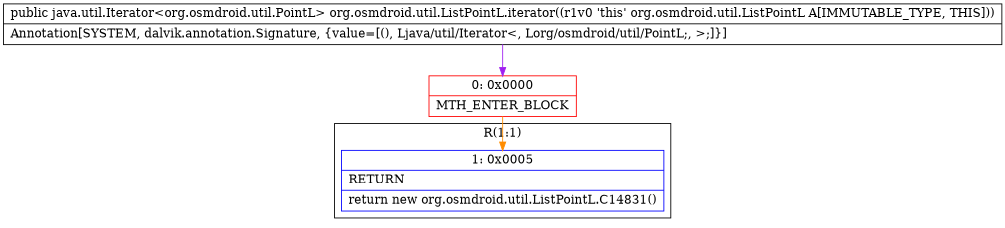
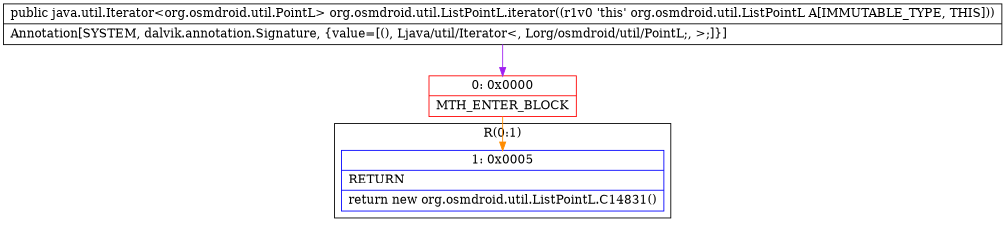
(503, 133) -> (503, 133)
